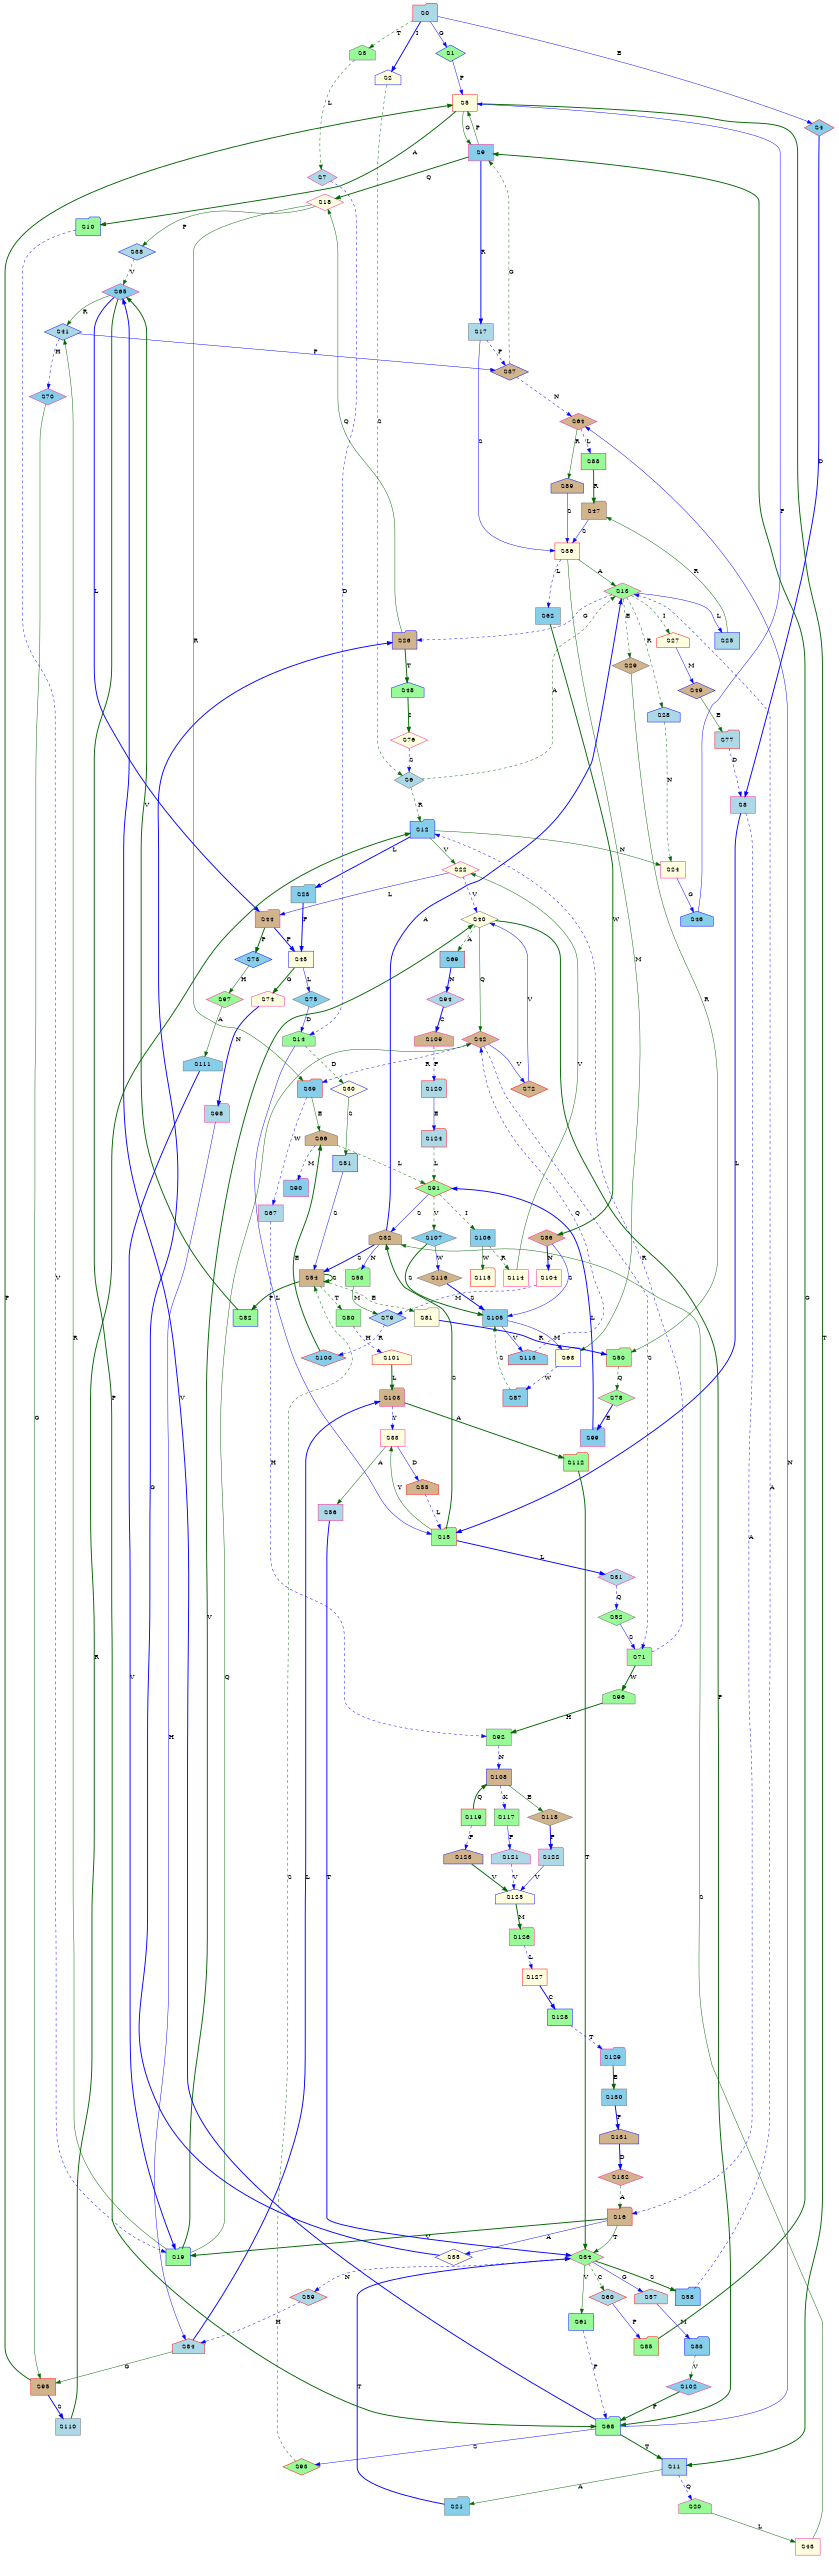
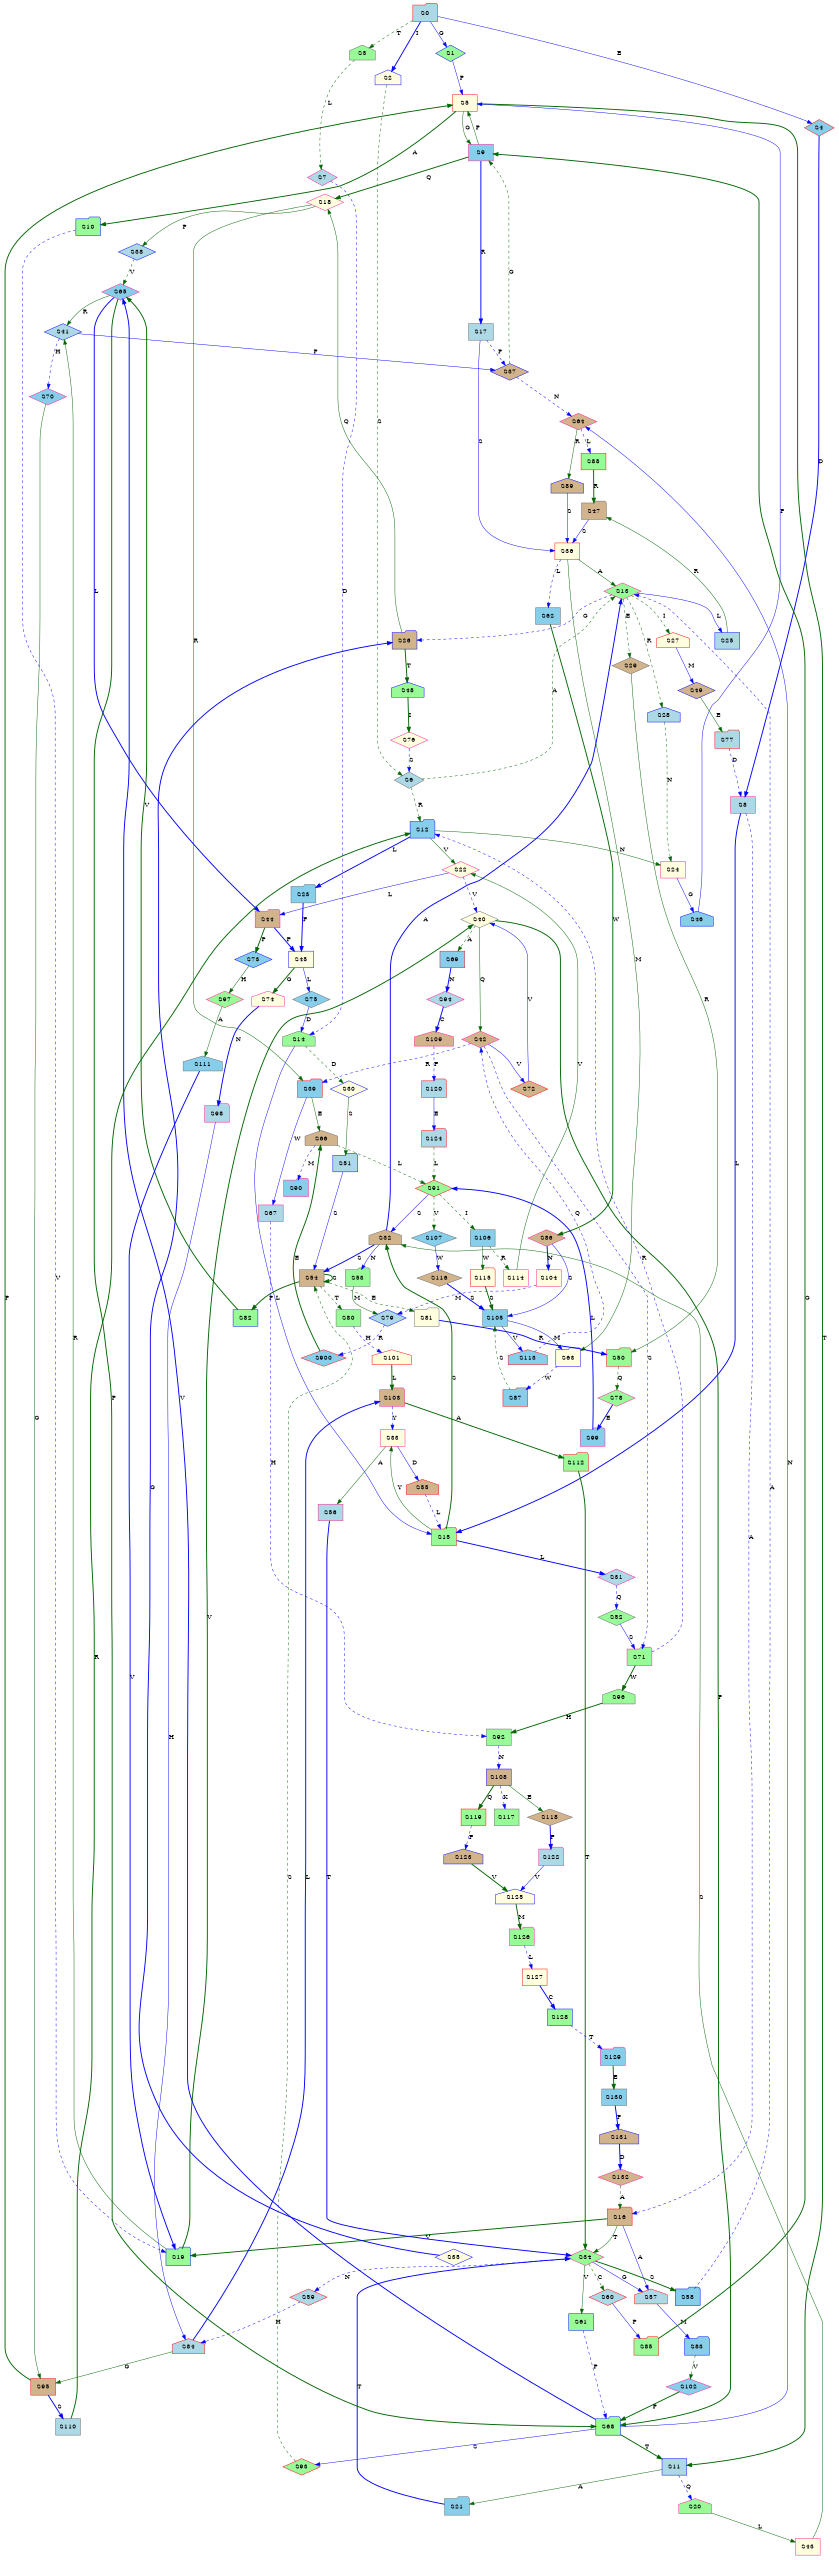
(288, 1148) -> (288, 1148)
(407, 1284) -> (488, 1296)
(324, 1358) -> (324, 1358)
(225, 1577) -> none
(476, 1797) -> (487, 1795)
(511, 1857) -> none
(539, 2237) -> (635, 2256)
